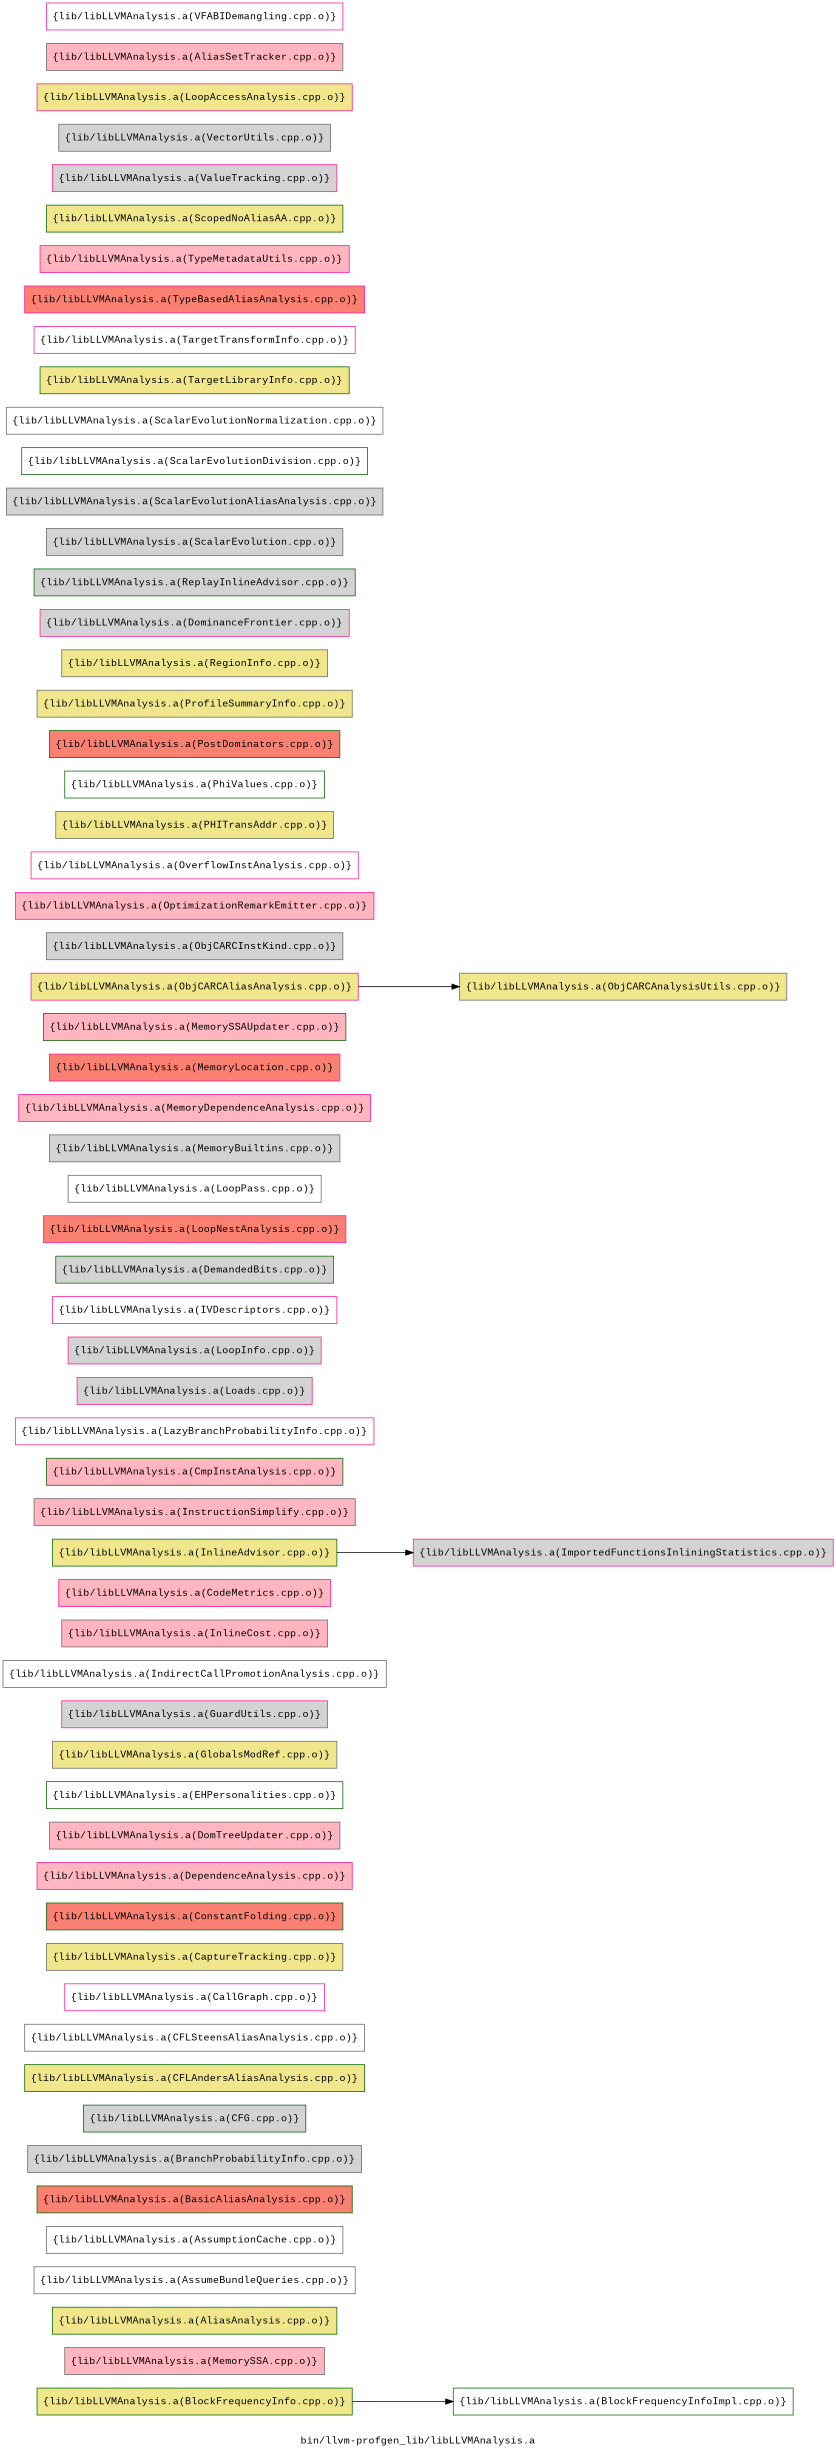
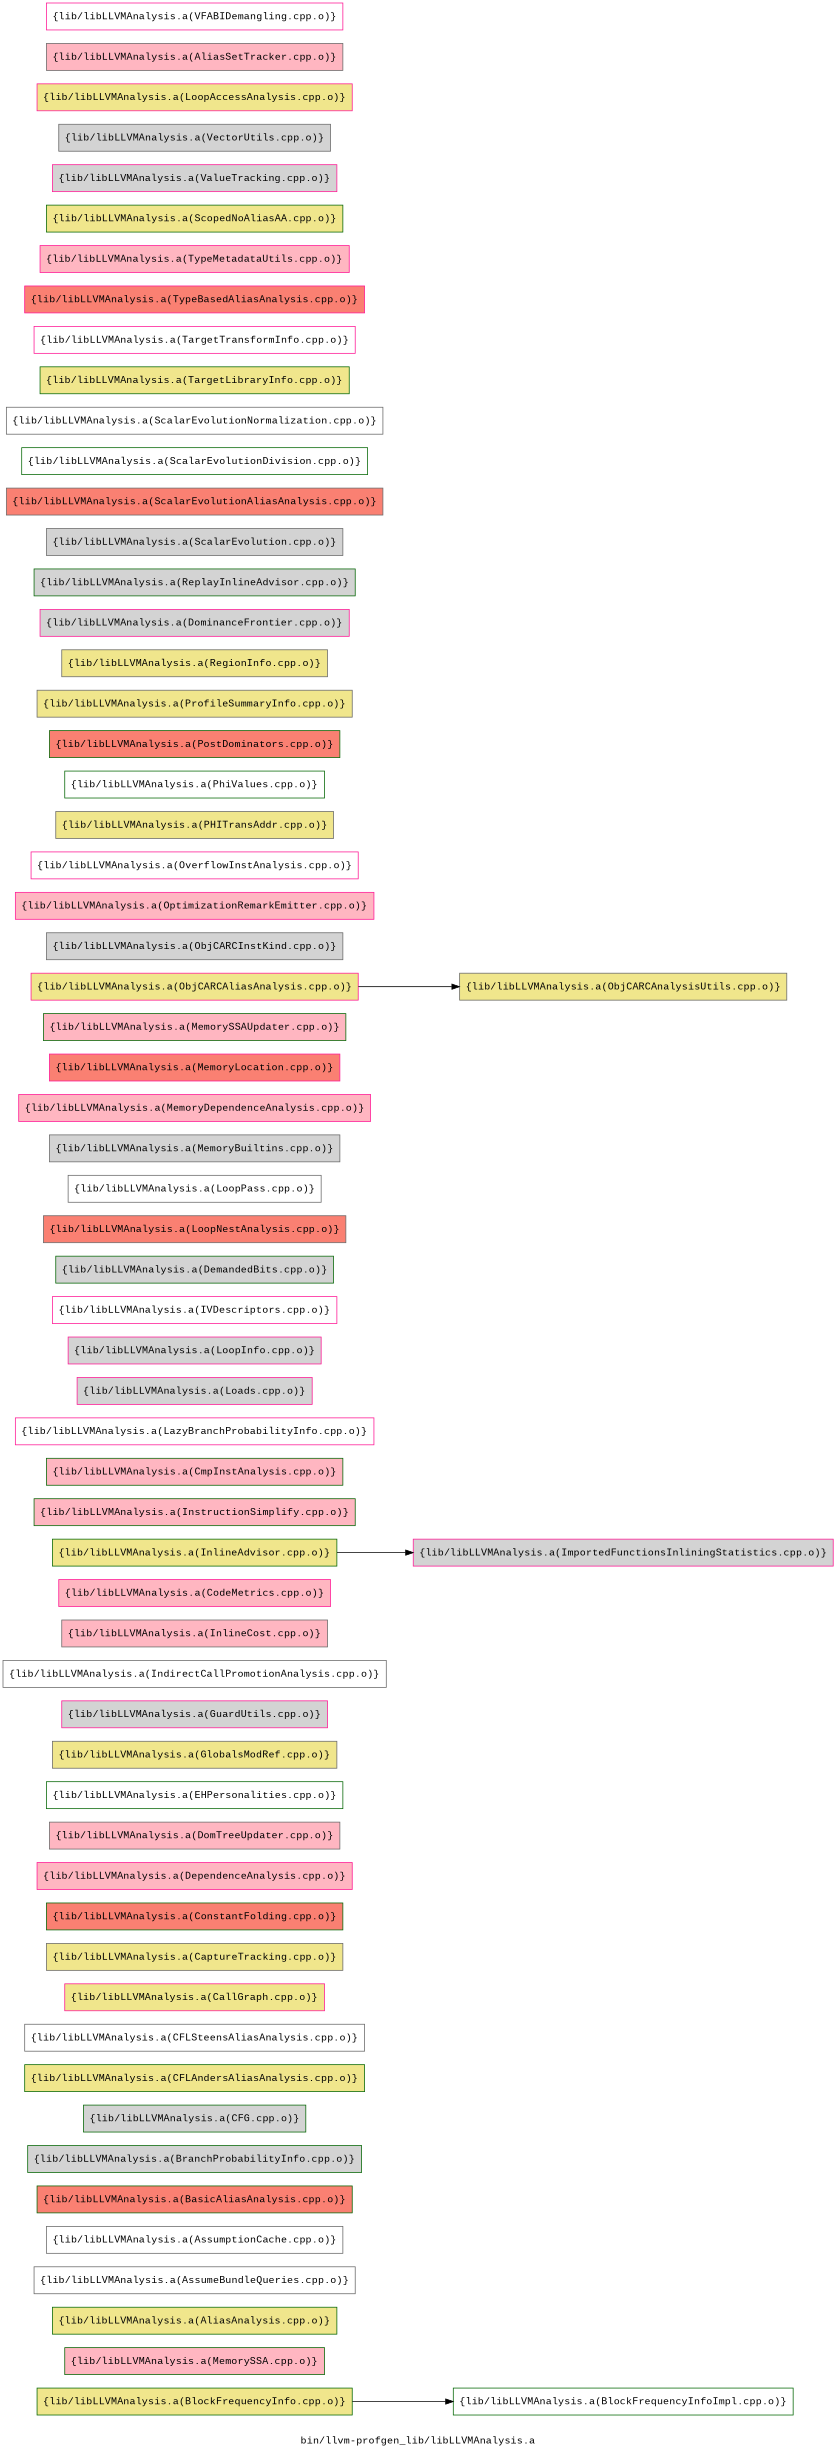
(195, 502) -> (195, 502)
(195, 1229) -> (195, 1229)
(195, 1512) -> (195, 1512)
(195, 1997) -> (195, 1997)
(195, 2159) -> (195, 2159)
(195, 2361) -> (195, 2361)
